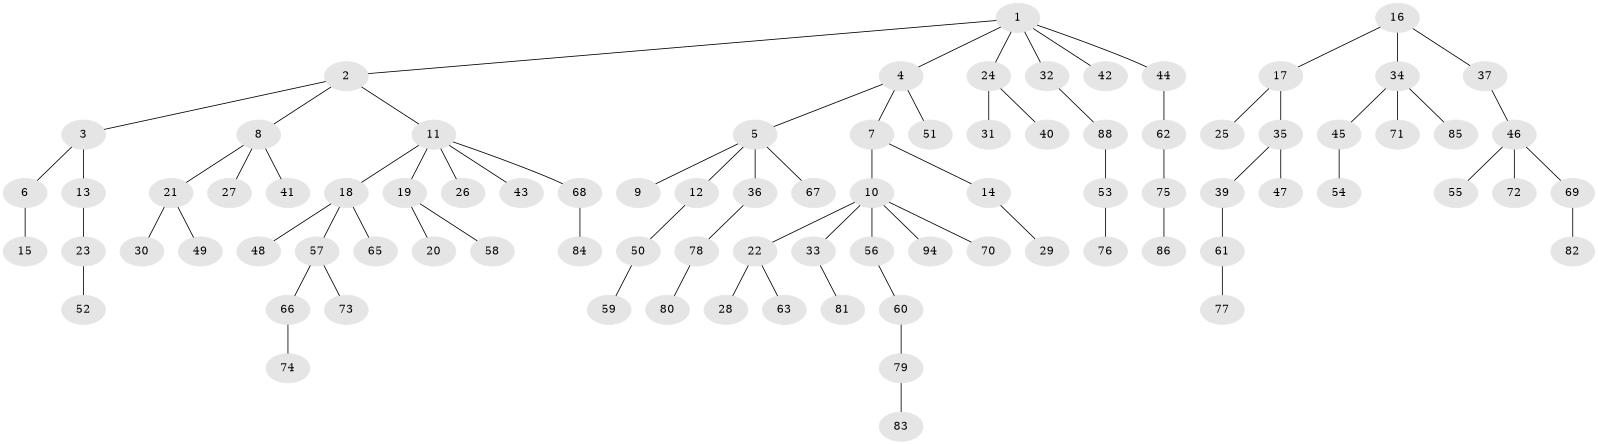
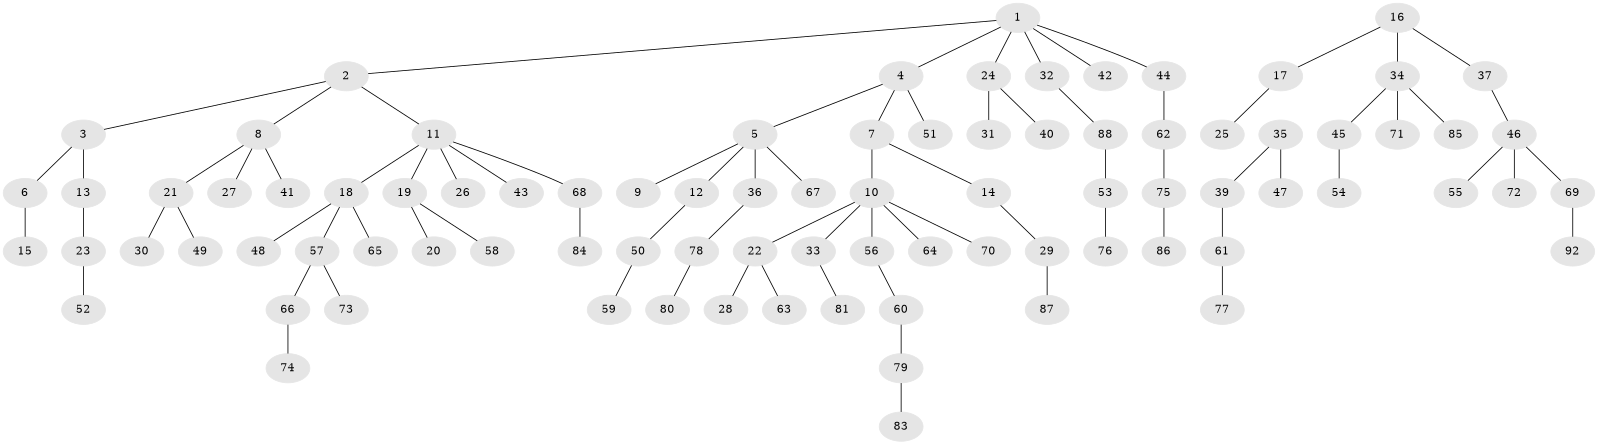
(1281, 106) -> none
(930, 251) -> (930, 251)
(1573, 251) -> (1573, 251)
none -> (1047, 310)
